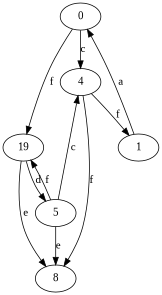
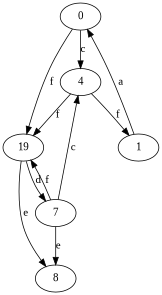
(89, 179) -> (55, 112)
(56, 213) -> (56, 213)
